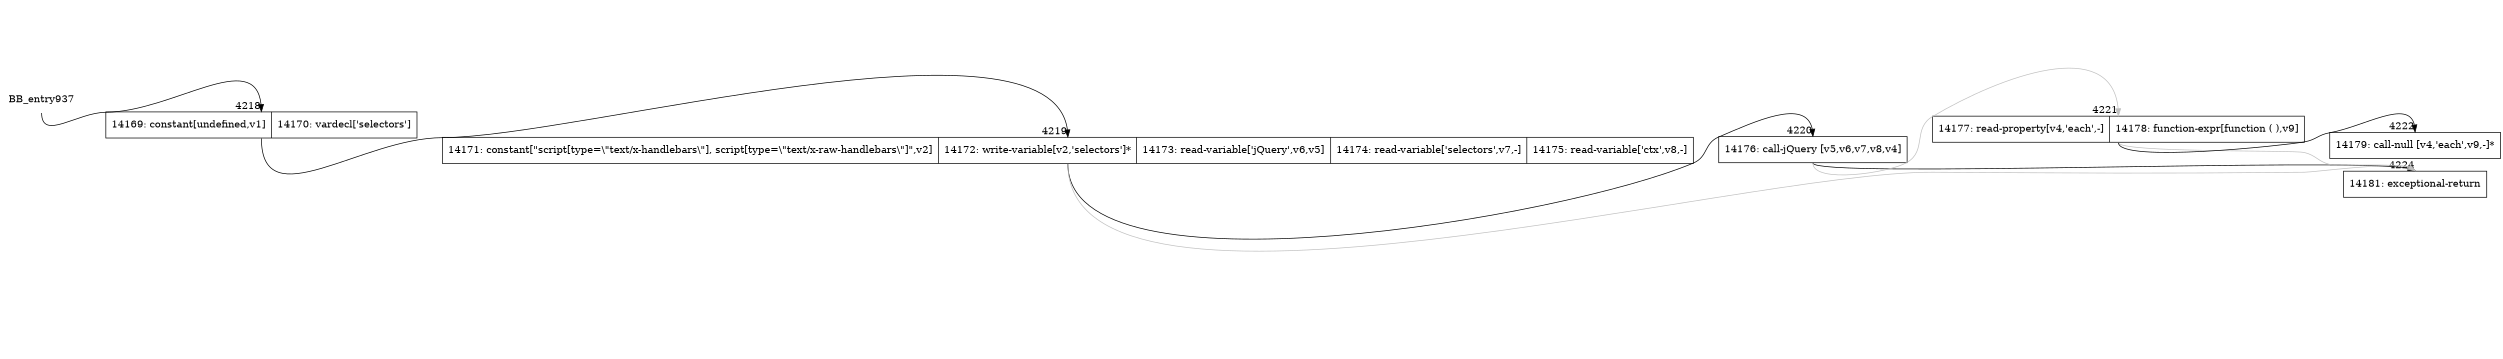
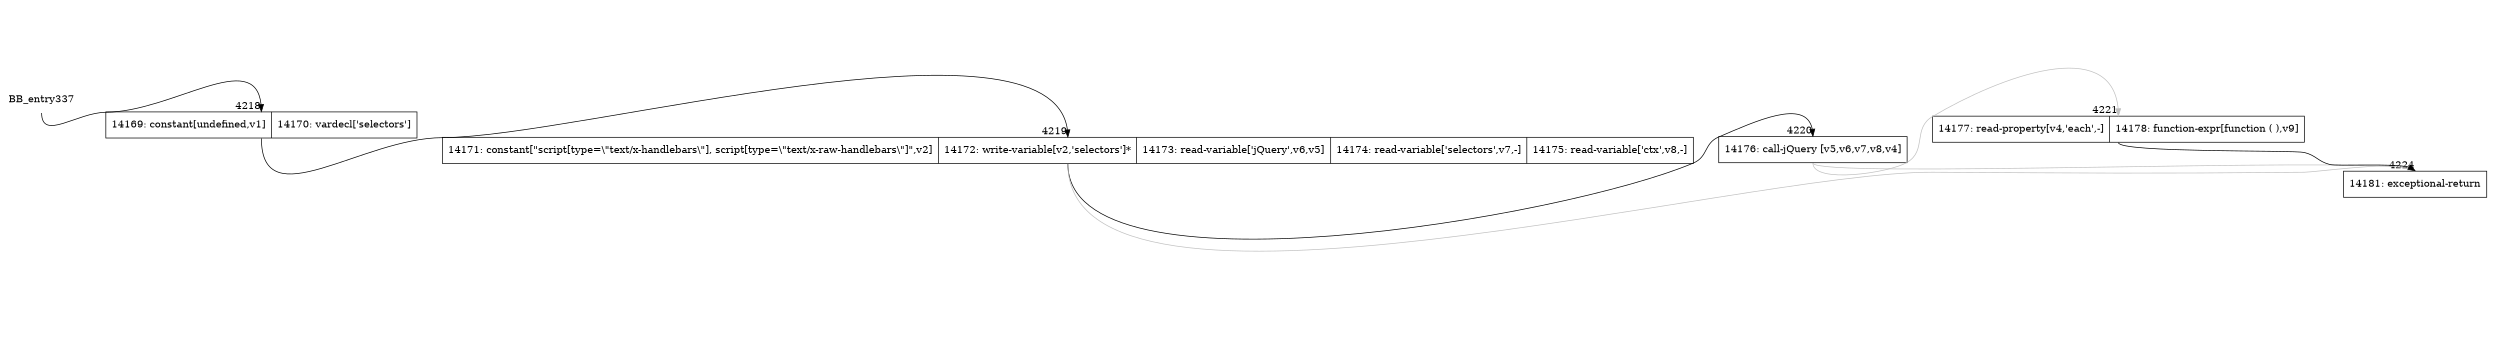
(42, 100) -> (42, 100)
(2415, 145) -> none
(2265, 151) -> (2265, 151)
(2111, 167) -> (2111, 167)
